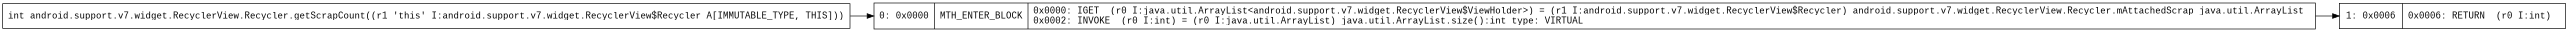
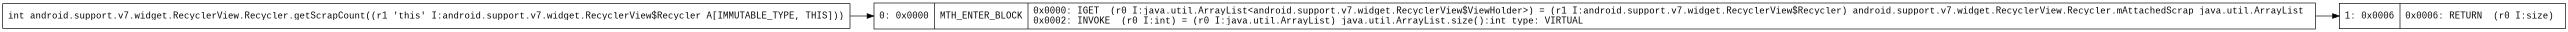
(2482, 16) -> (2483, 16)
